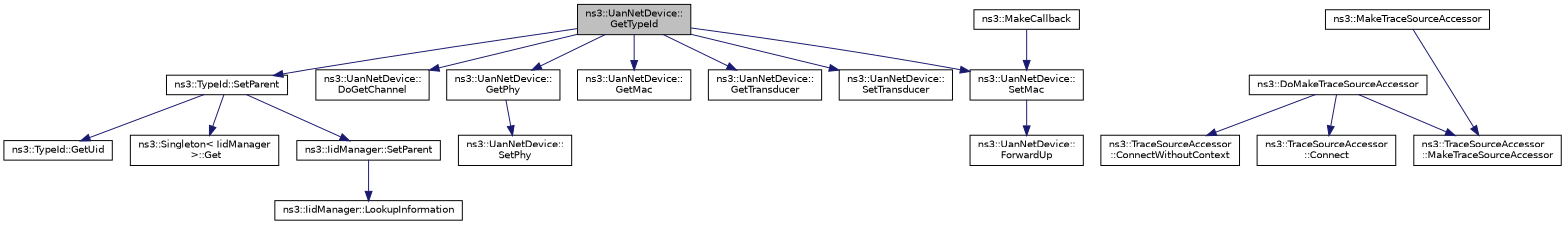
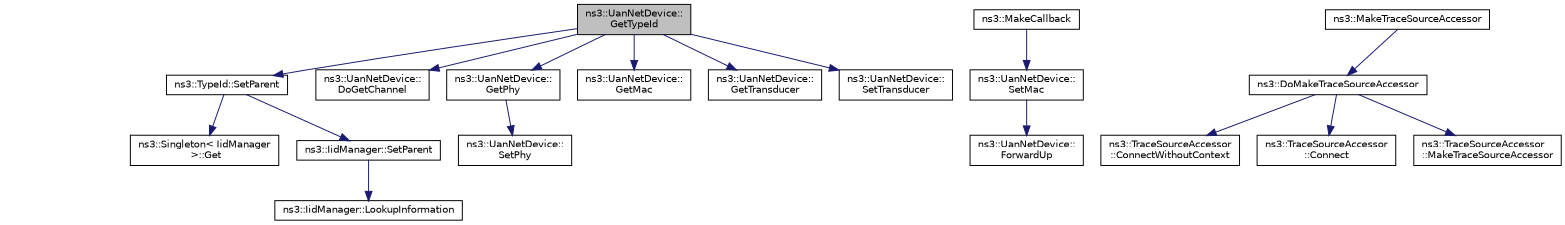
(826, 47) -> none
(1443, 78) -> (1376, 49)
(58, 150) -> none
